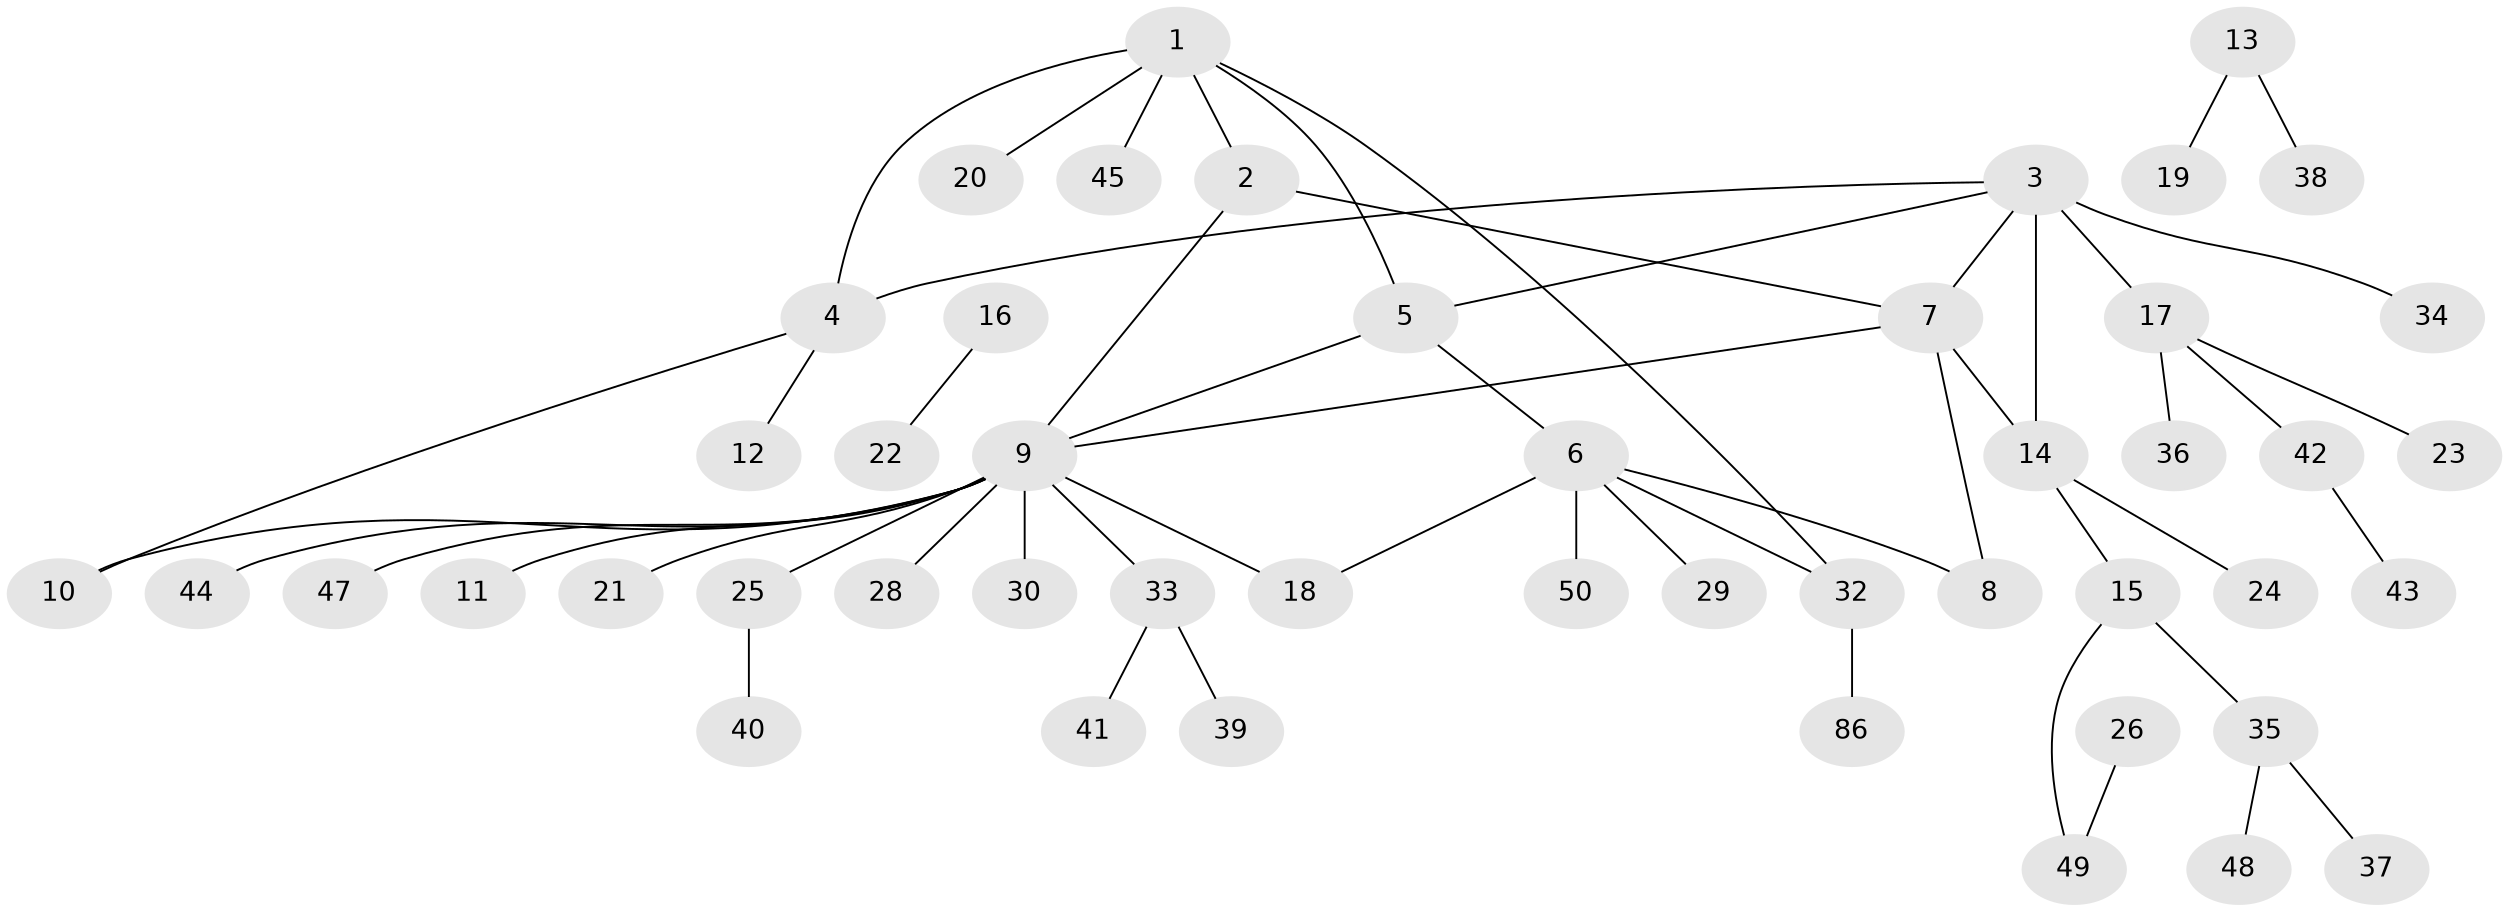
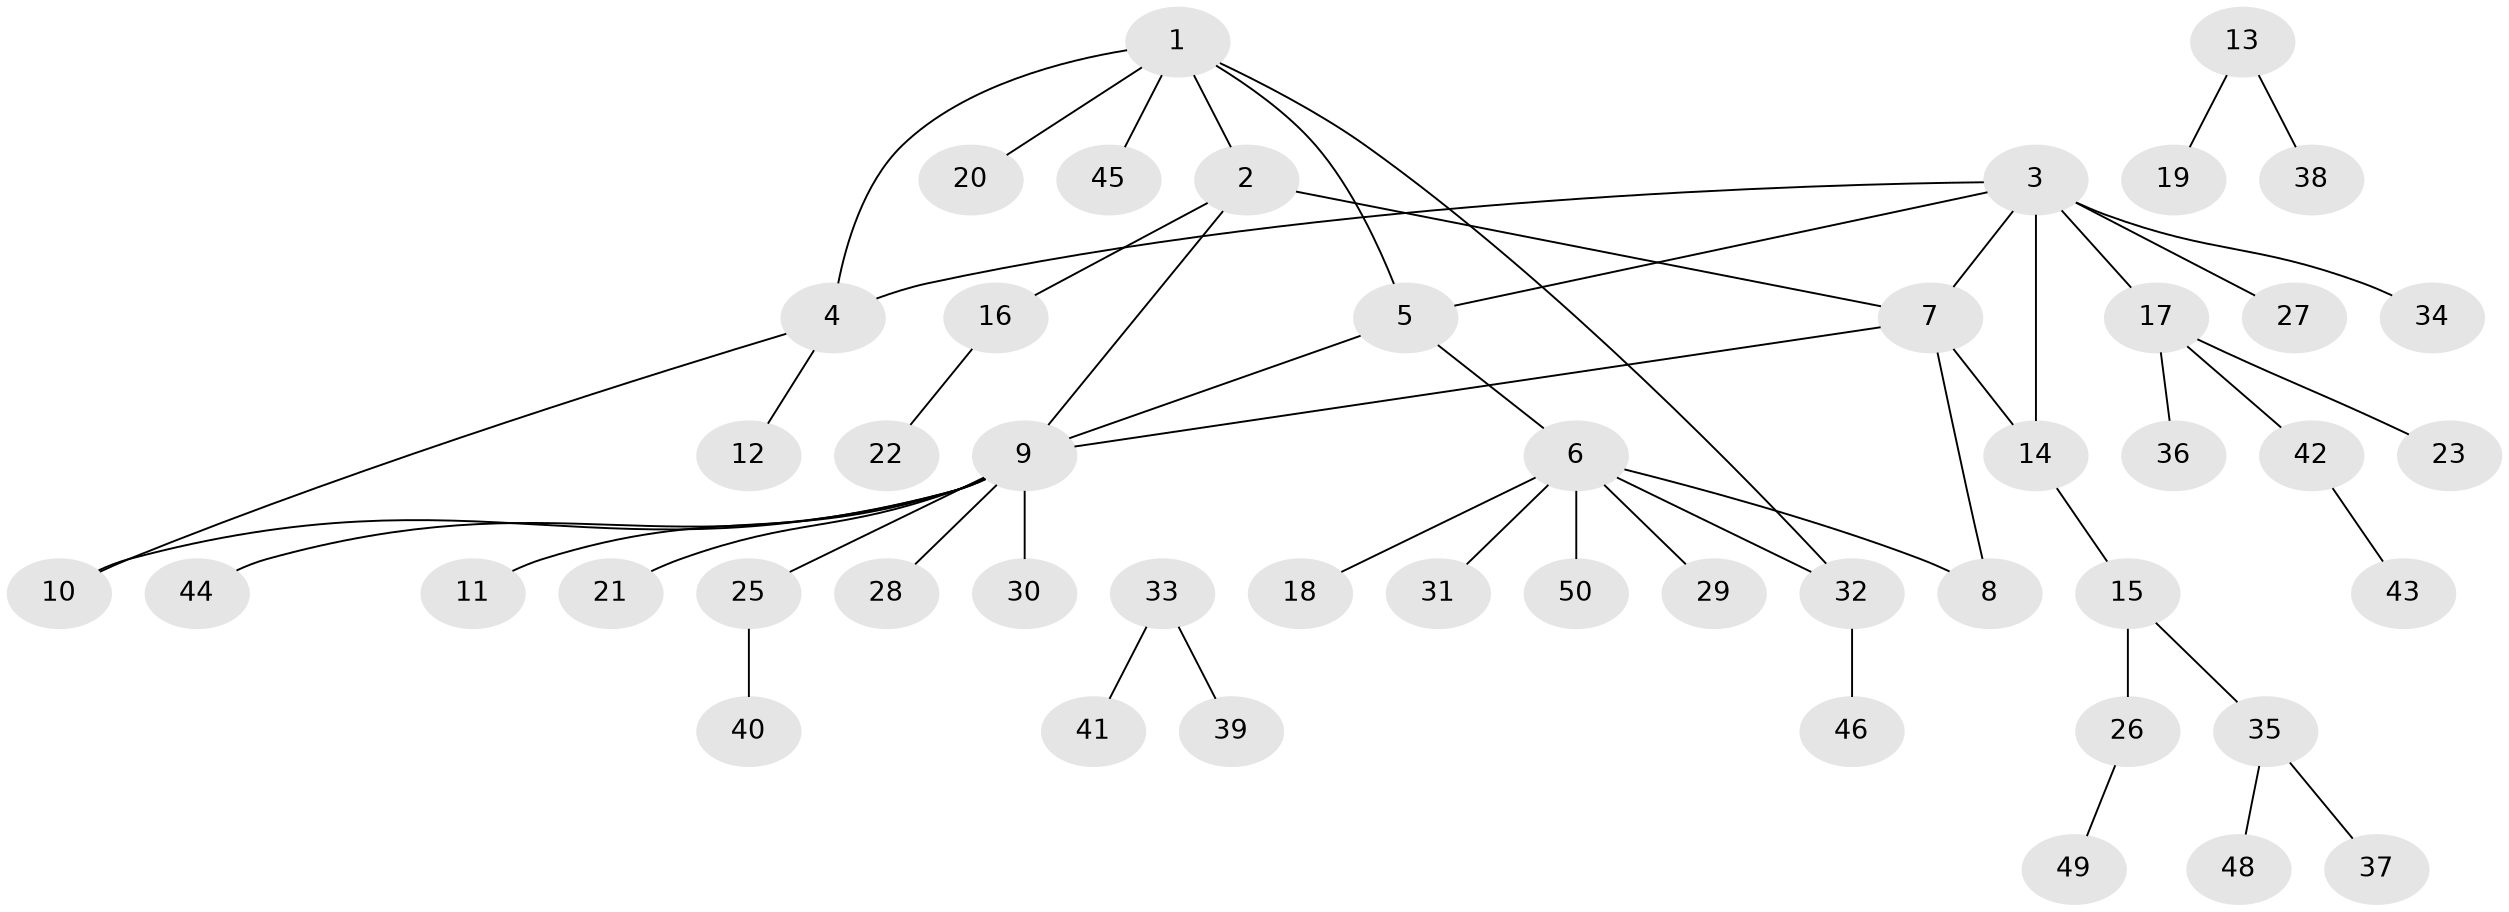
none -> (1091, 265)
none -> (2295, 318)
(1093, 525) -> none
(1162, 525) -> none
(335, 594) -> none
none -> (1438, 594)
(2266, 594) -> none
(2054, 724) -> (2128, 663)
(1852, 732) -> (1852, 732)
